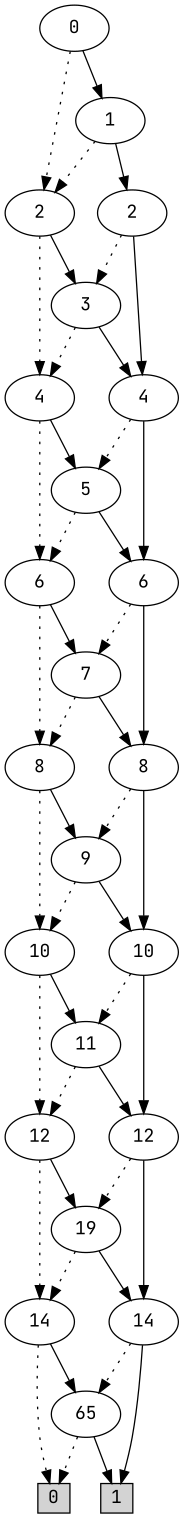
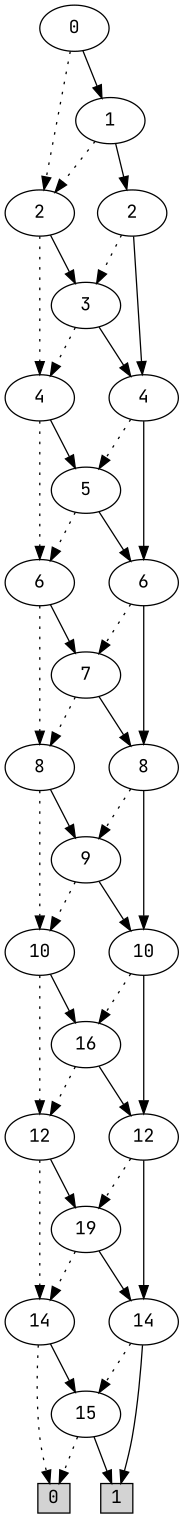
(86, 1045) -> (86, 1045)
(86, 1414) -> (86, 1414)
